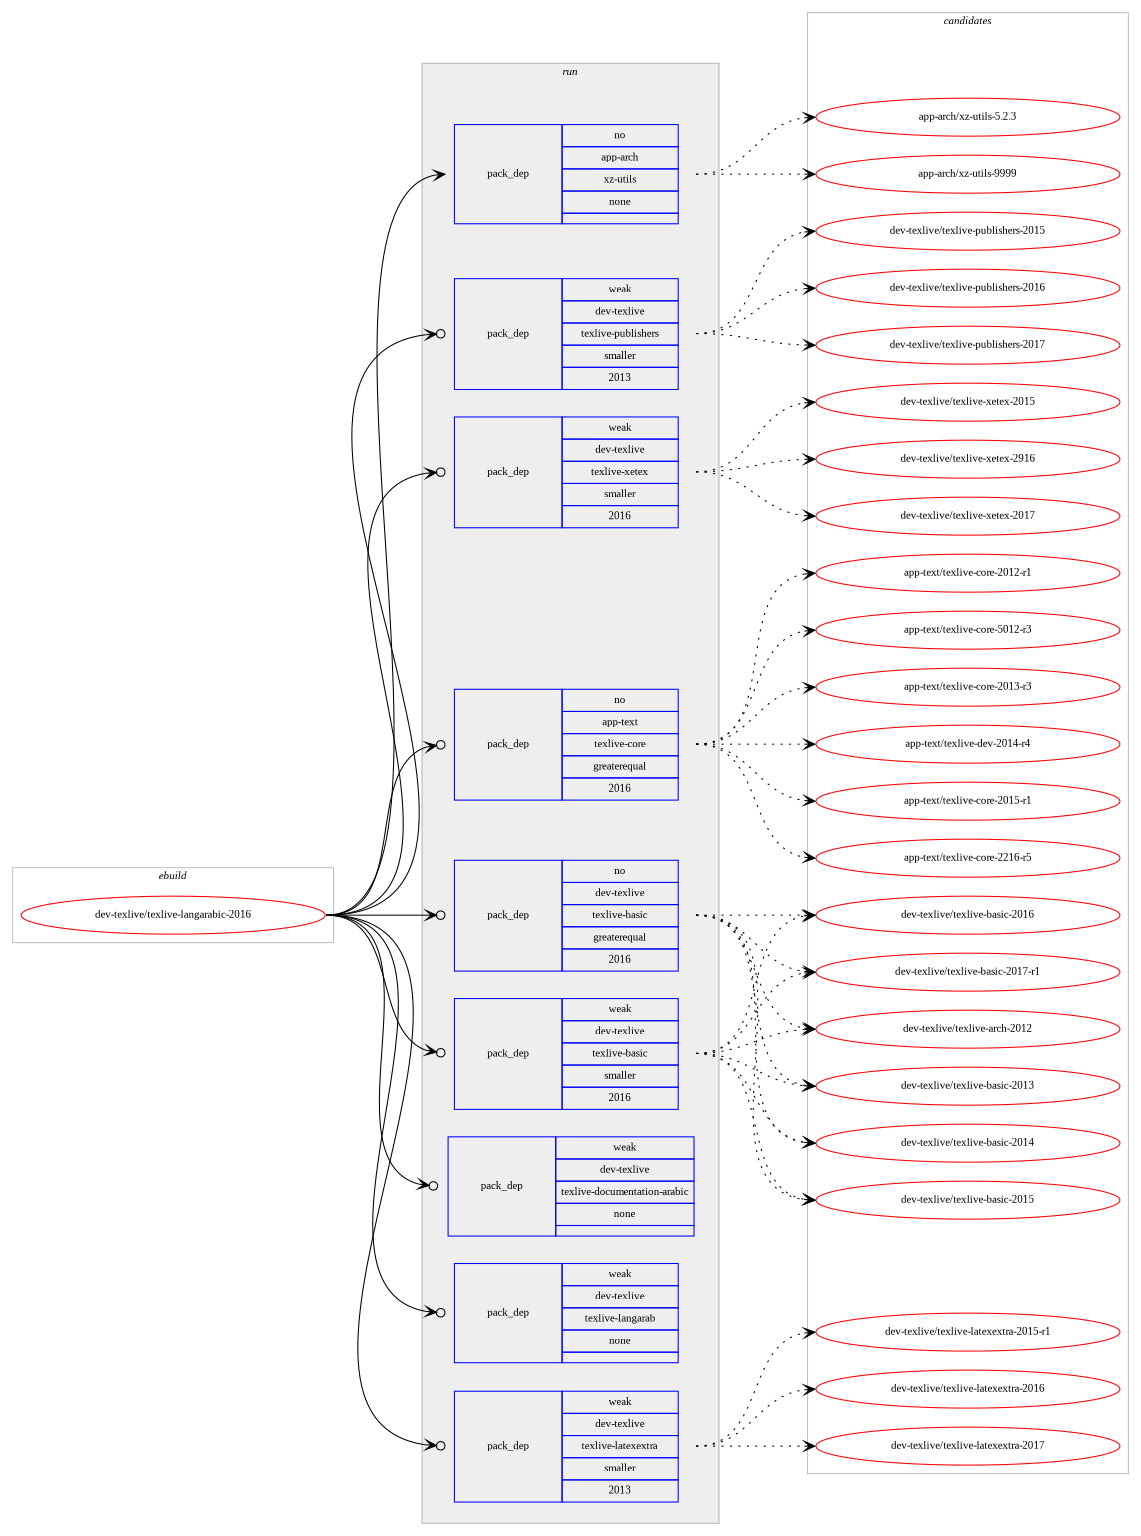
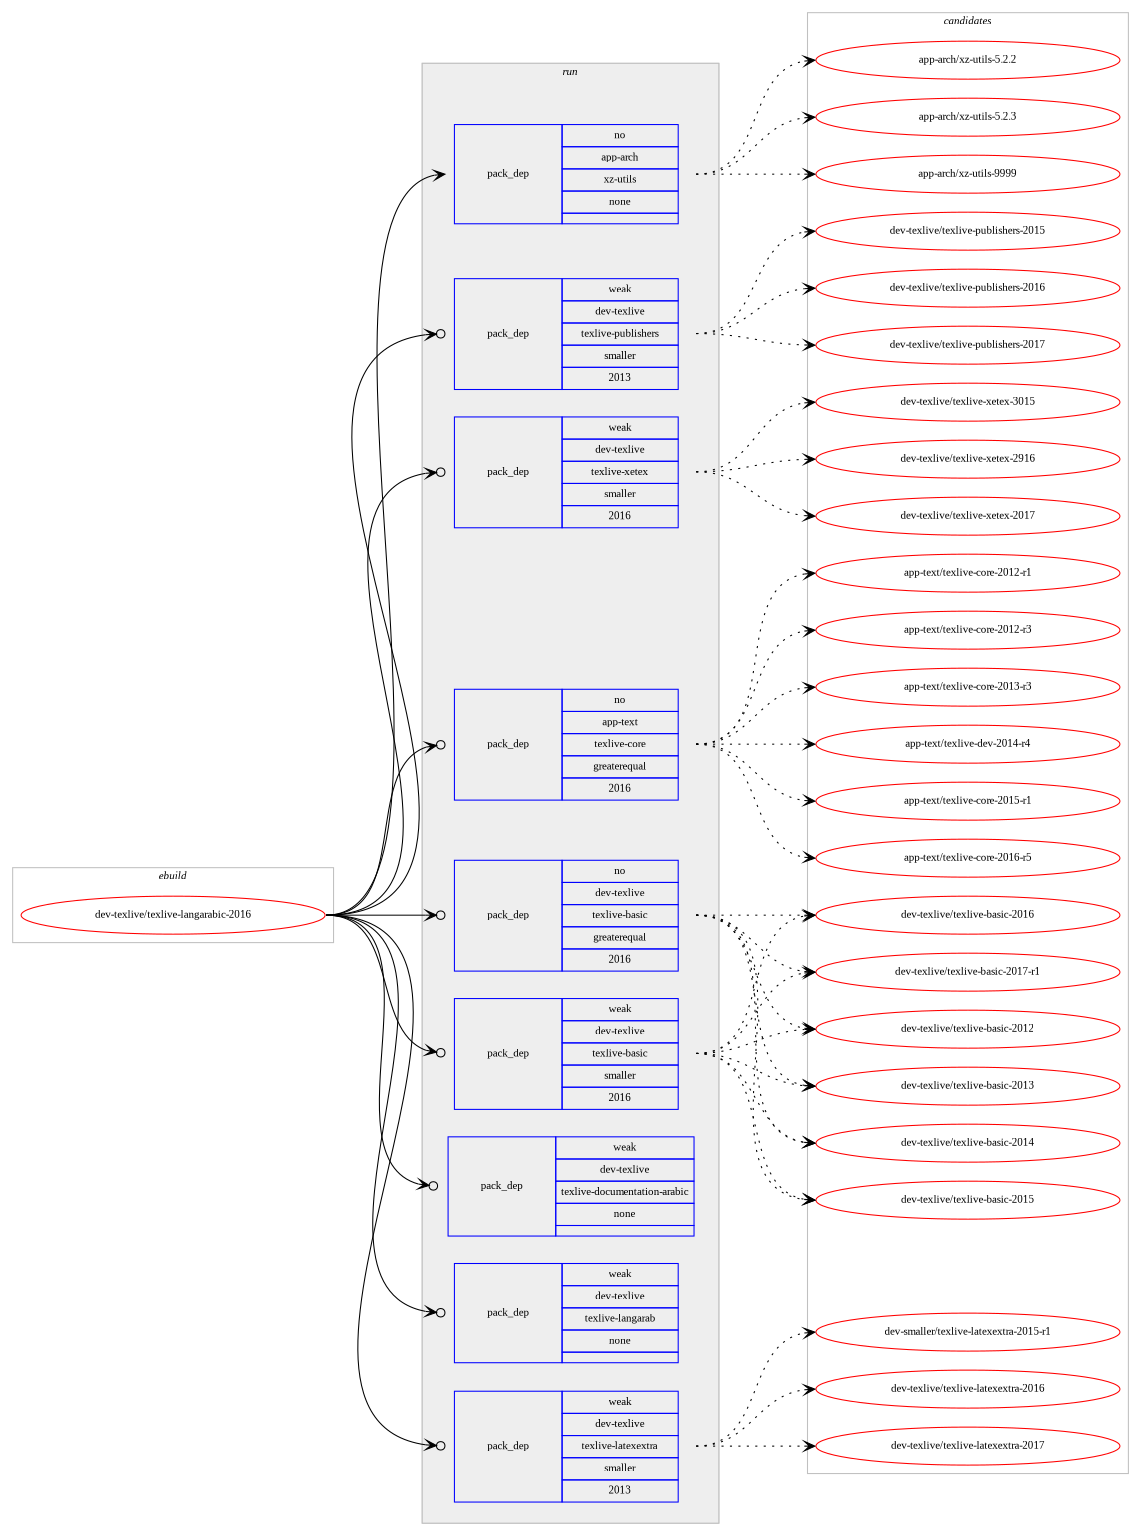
none -> (968, 60)
(968, 402) -> (968, 402)
(968, 630) -> (968, 630)
(968, 858) -> (968, 858)
(968, 1029) -> (968, 1029)
(968, 1332) -> (968, 1332)
